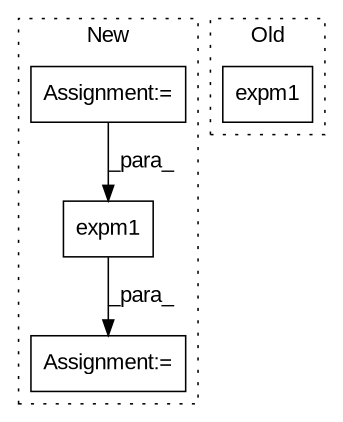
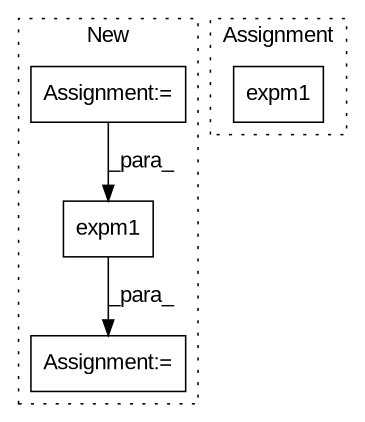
(268, 36) -> (278, 36)
